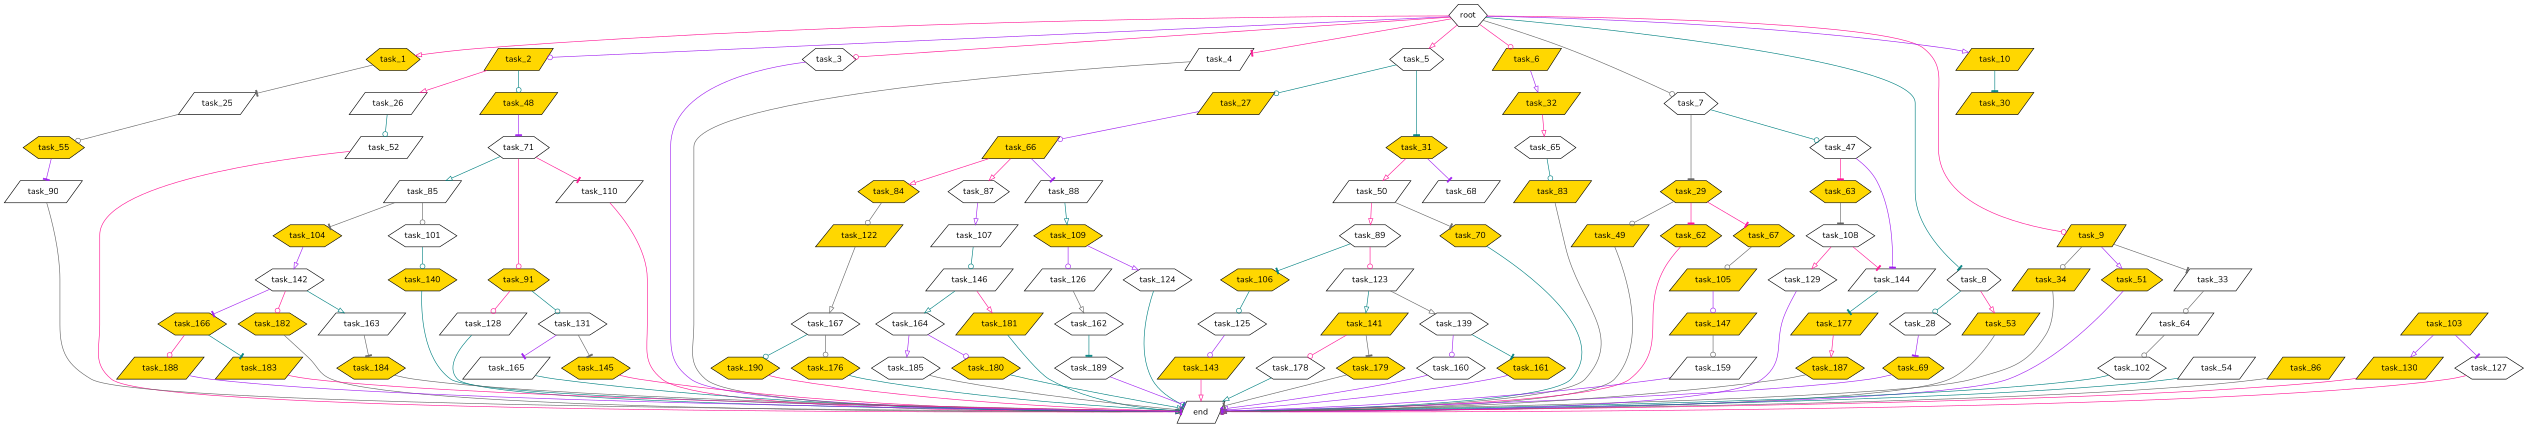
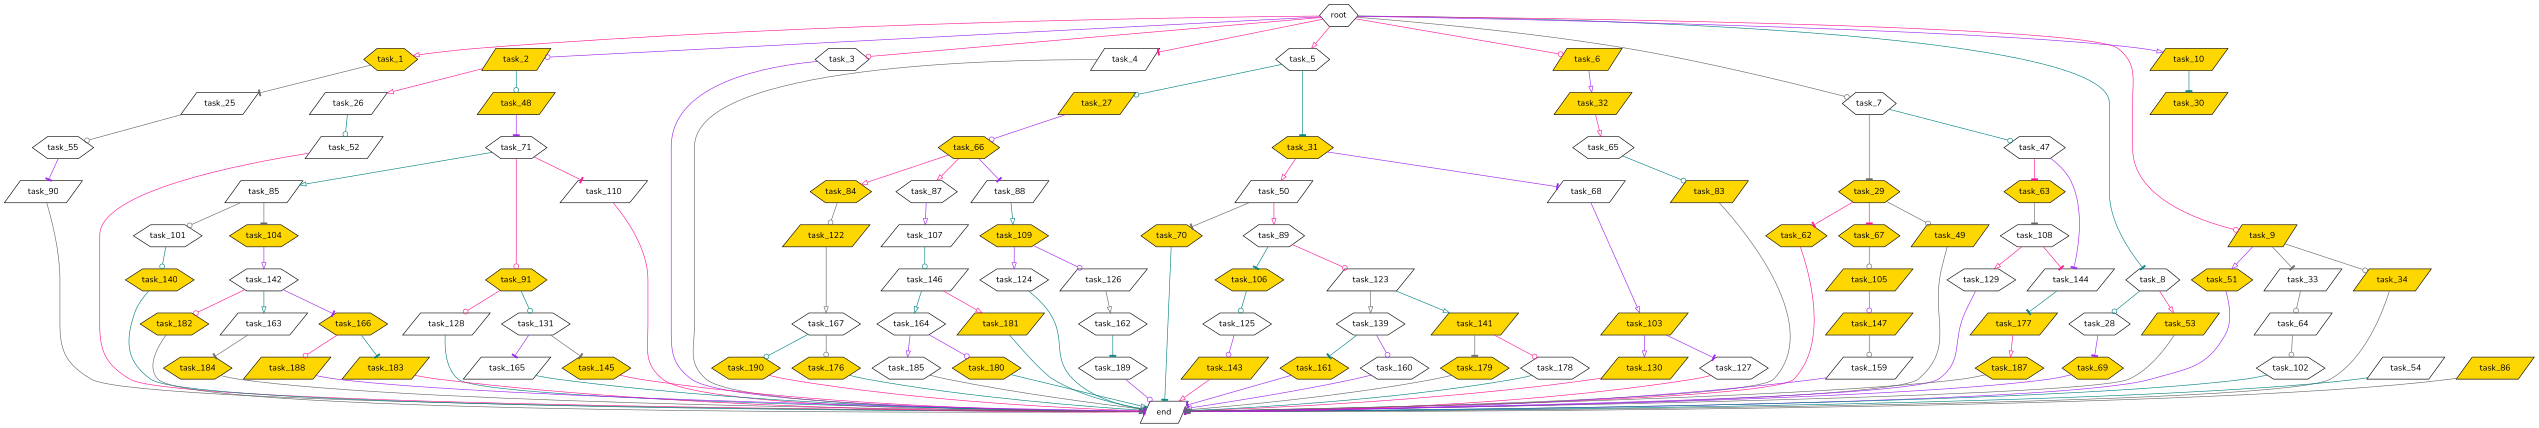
(54, 148) -> (63, 148)
(1021, 148) -> (969, 148)
none -> (1614, 255)
